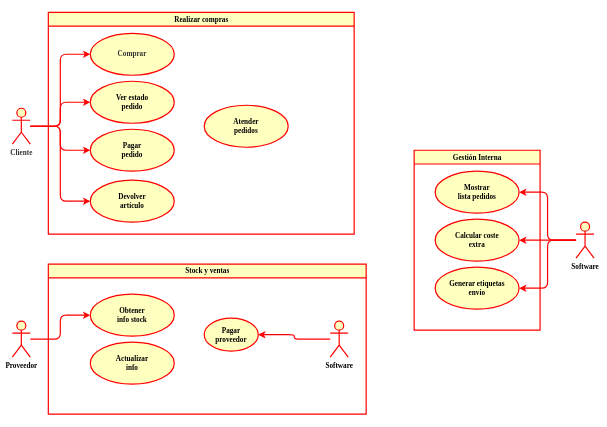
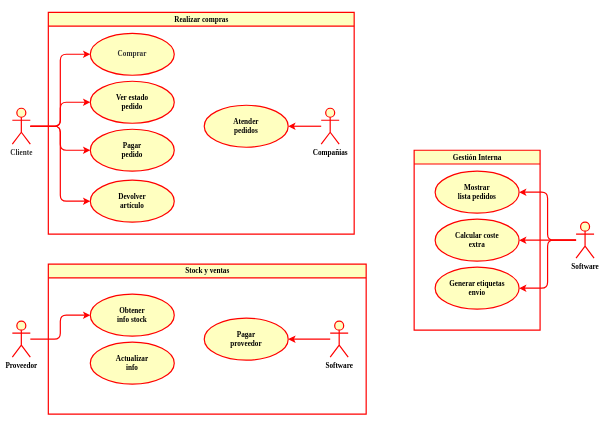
none -> (307, 126)
none -> (330, 126)
(231, 335) -> (246, 339)
